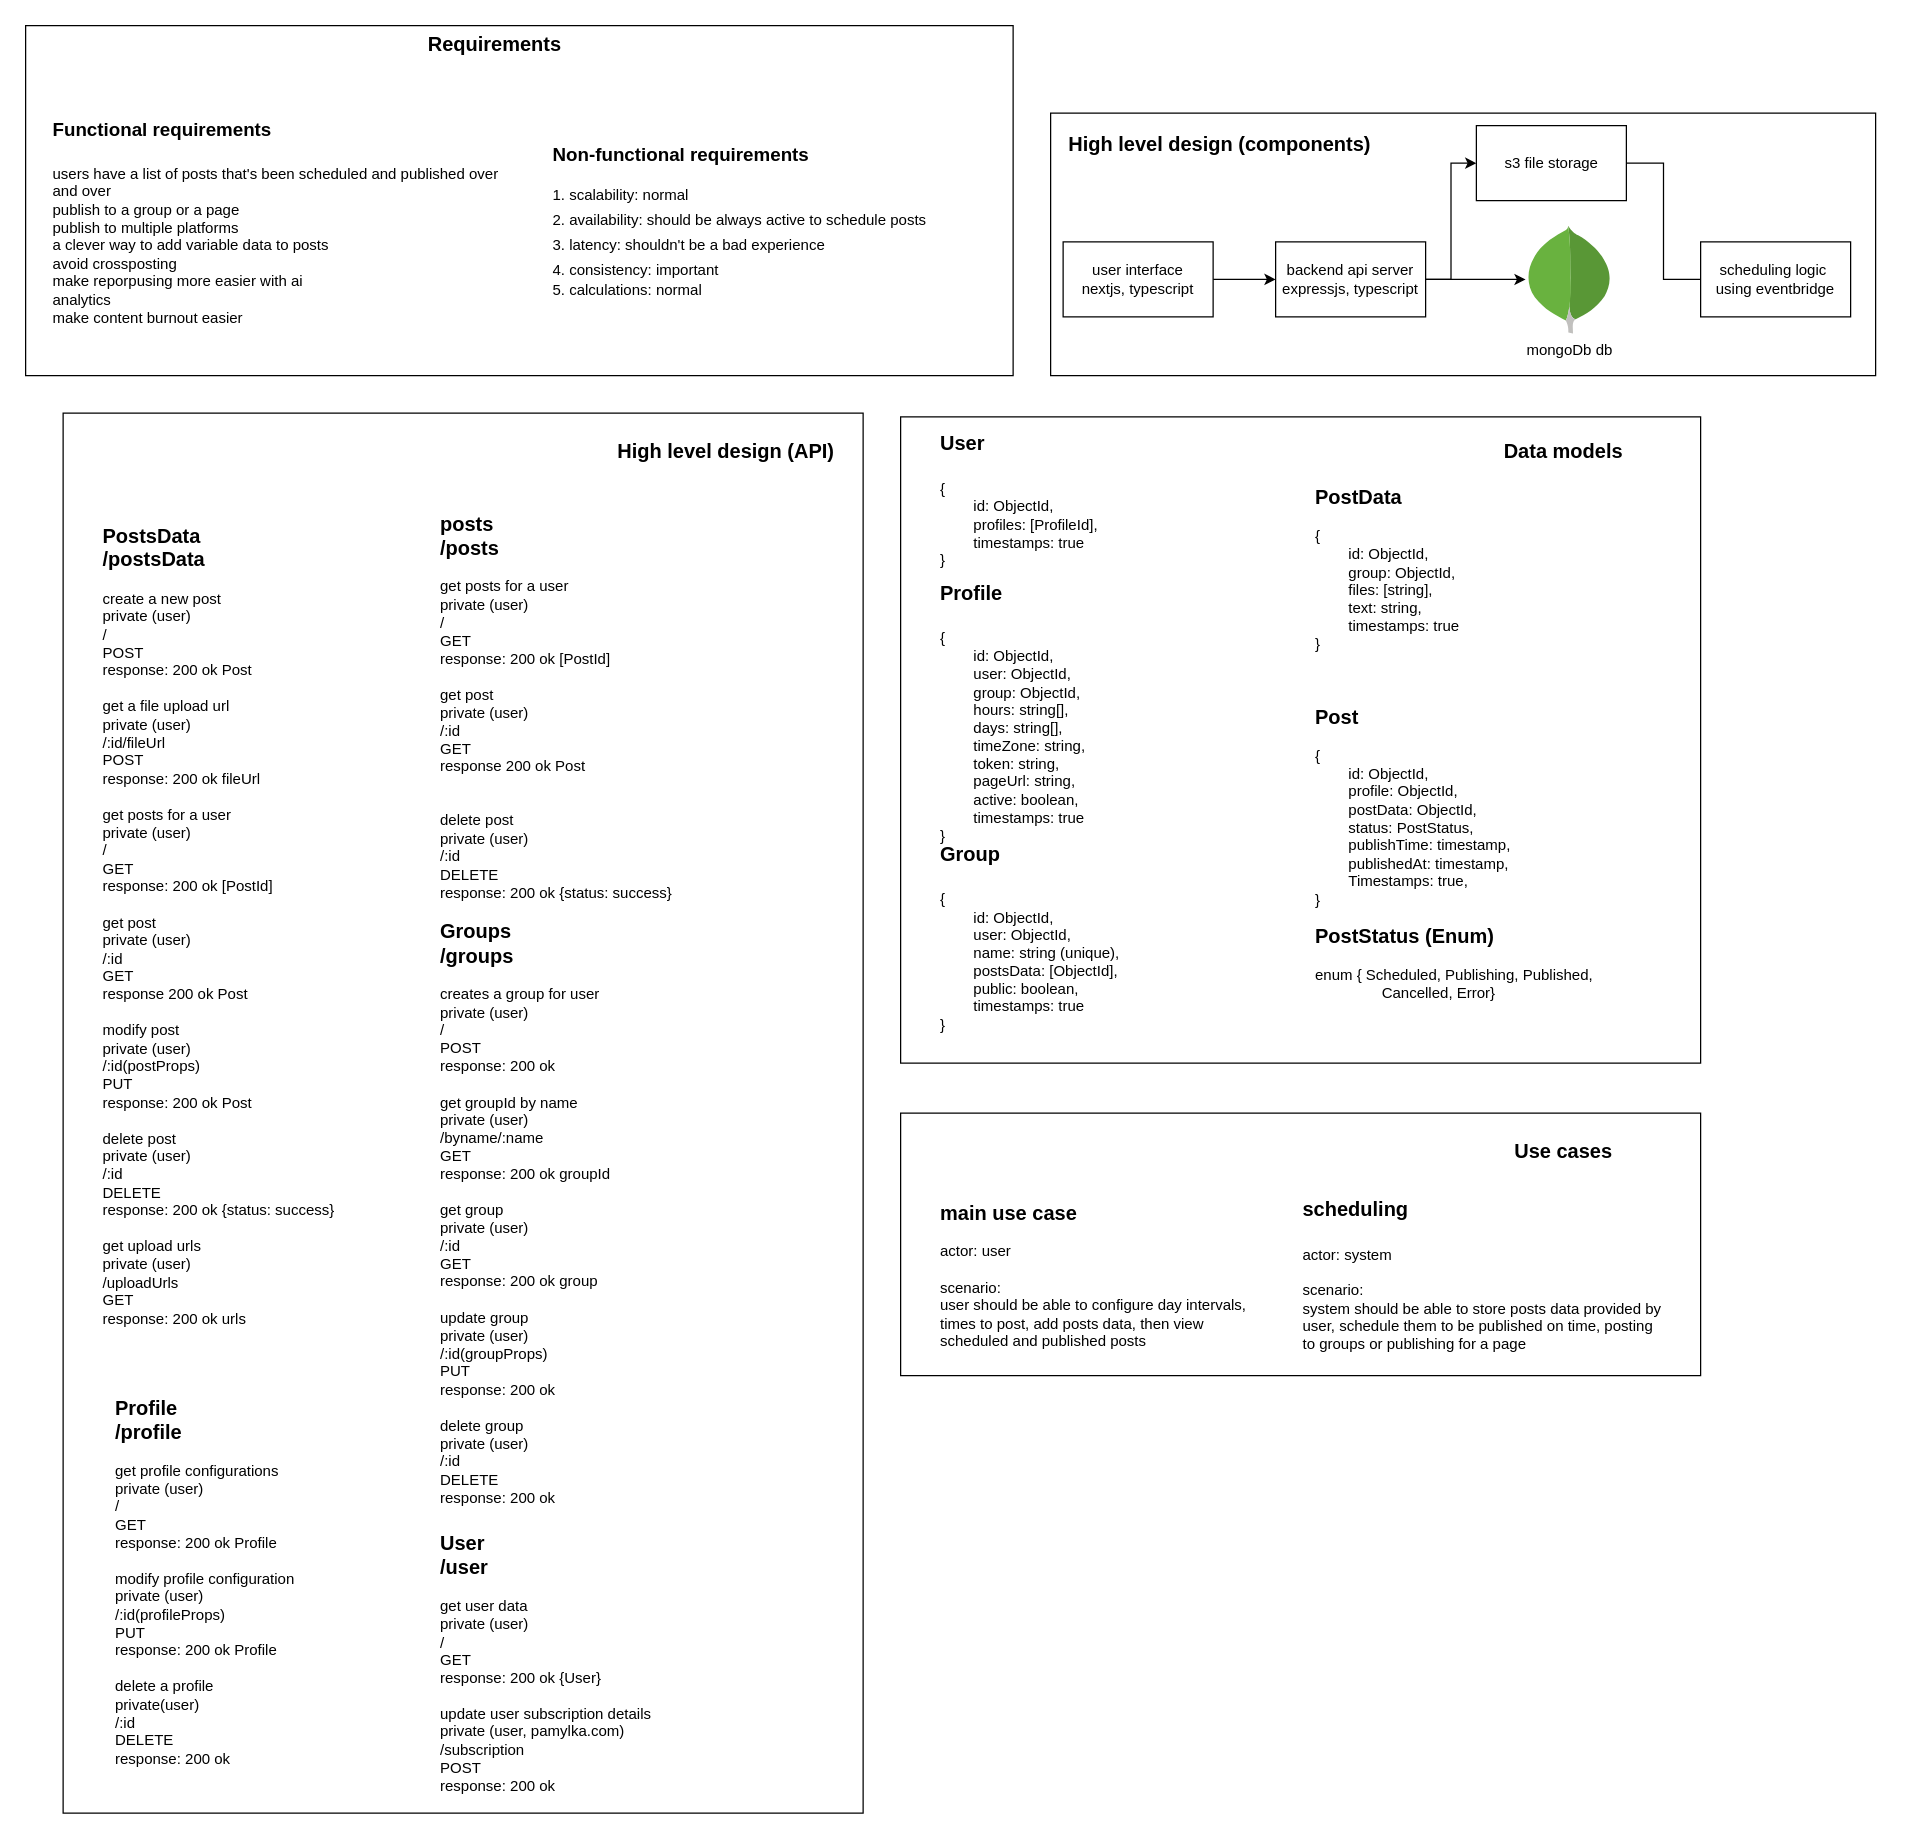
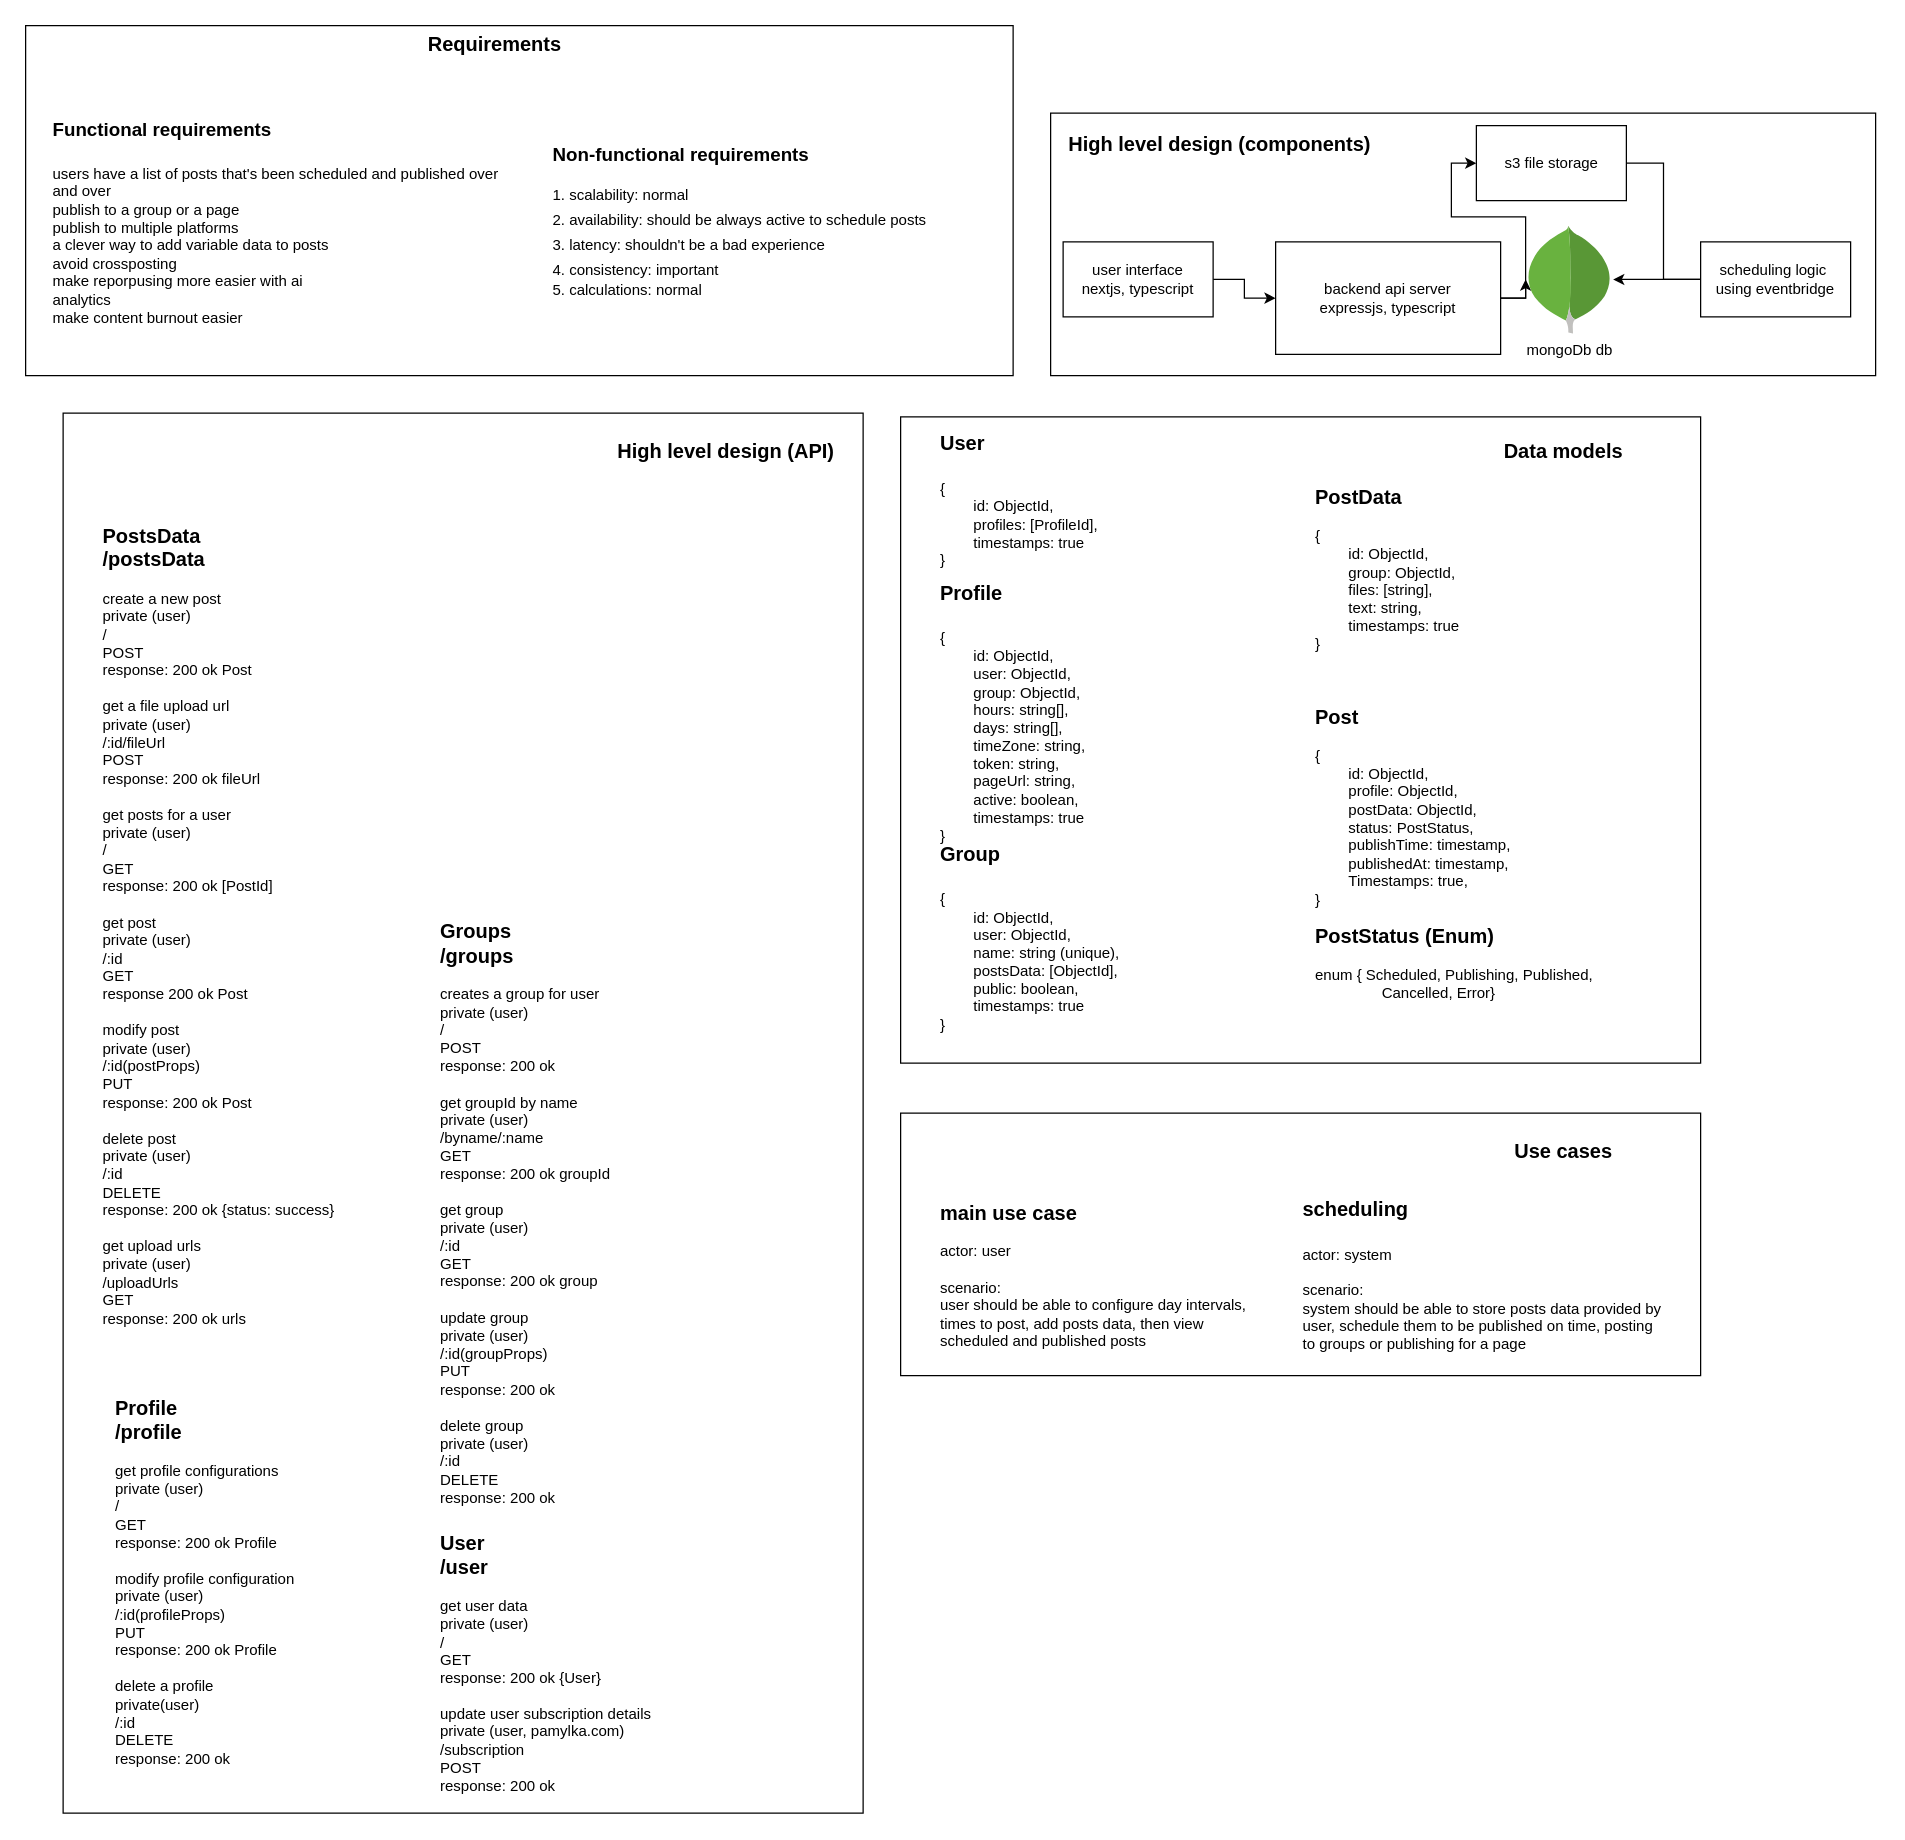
(1351, 279) -> (1388, 298)
none -> (1641, 279)
(569, 707) -> none
